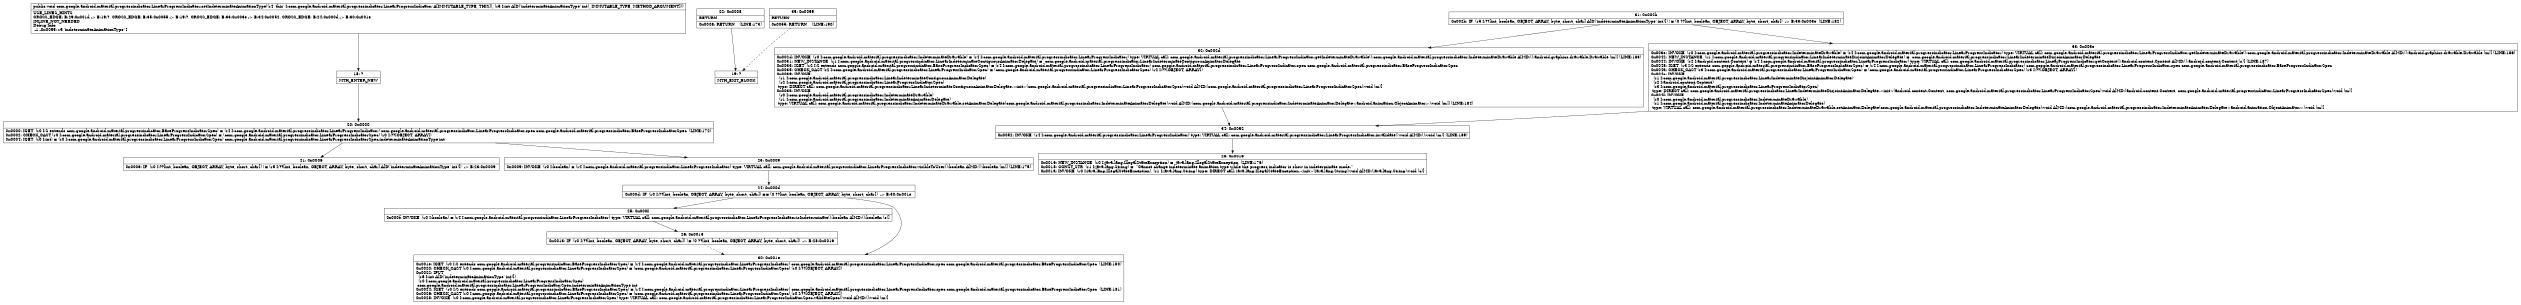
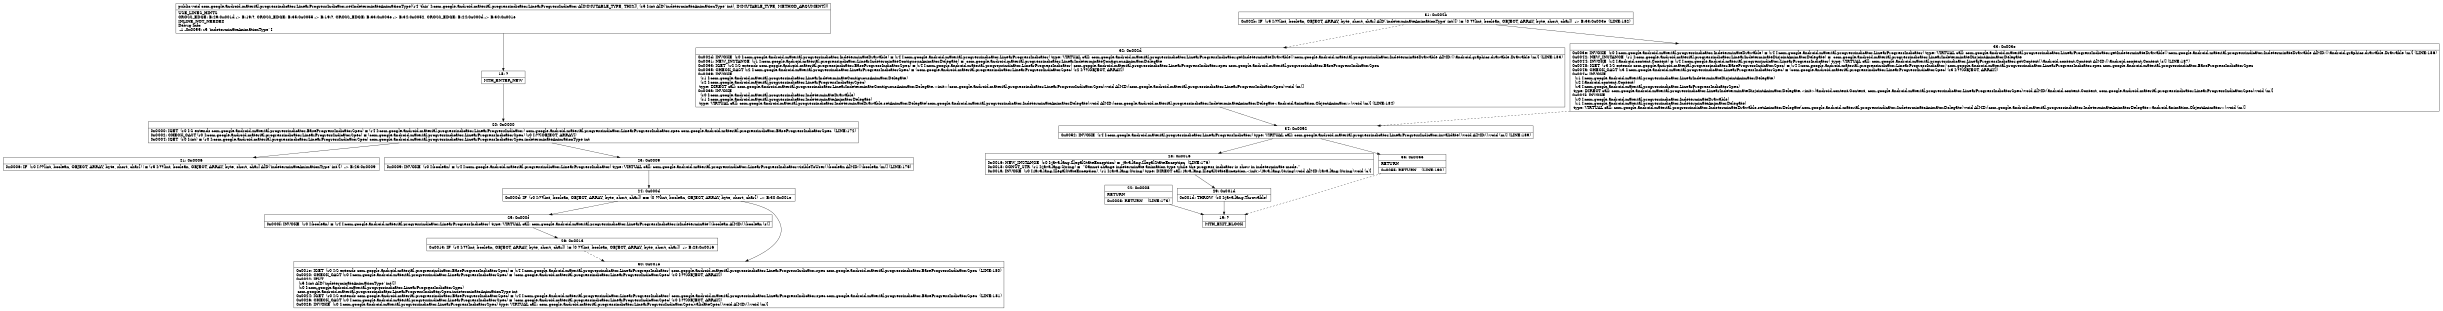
(1516, 36) -> (1345, 36)
(1514, 119) -> (1475, 118)
none -> (1349, 146)
none -> (1224, 195)
